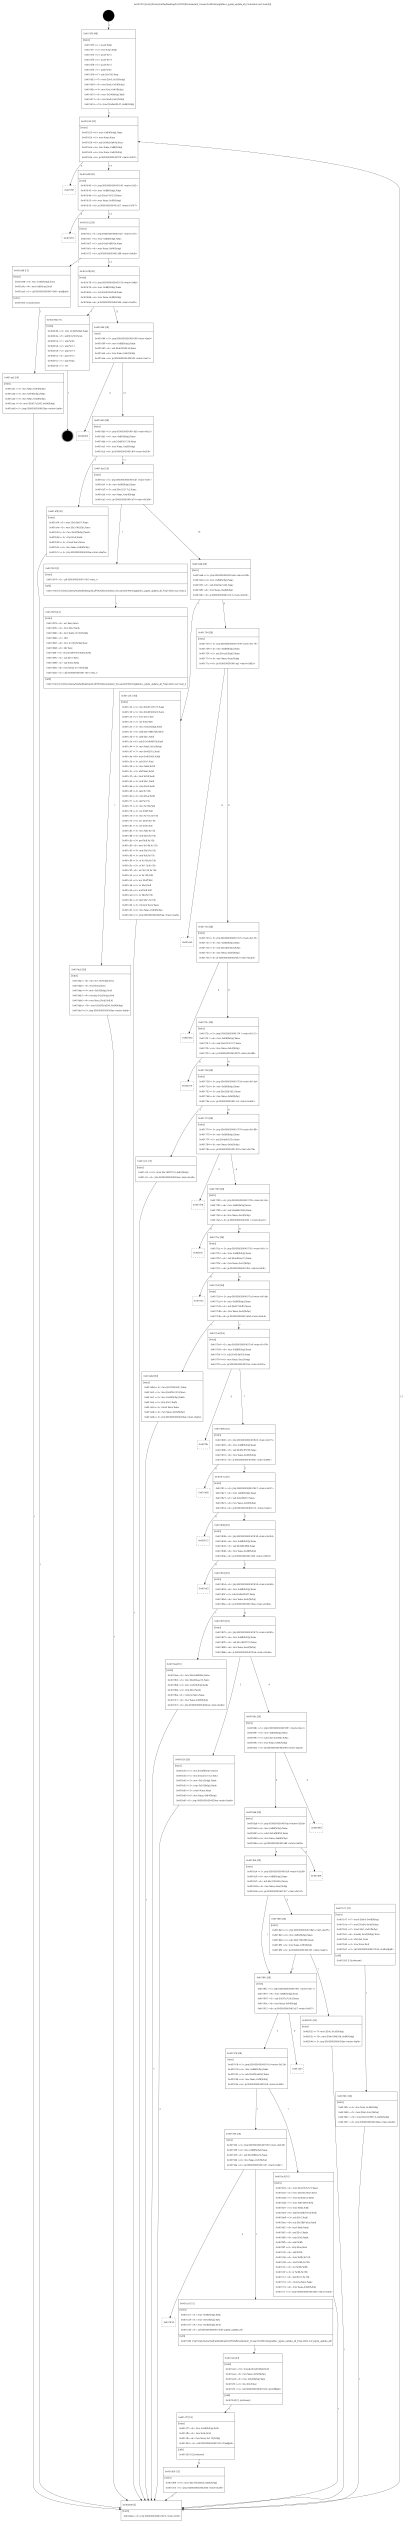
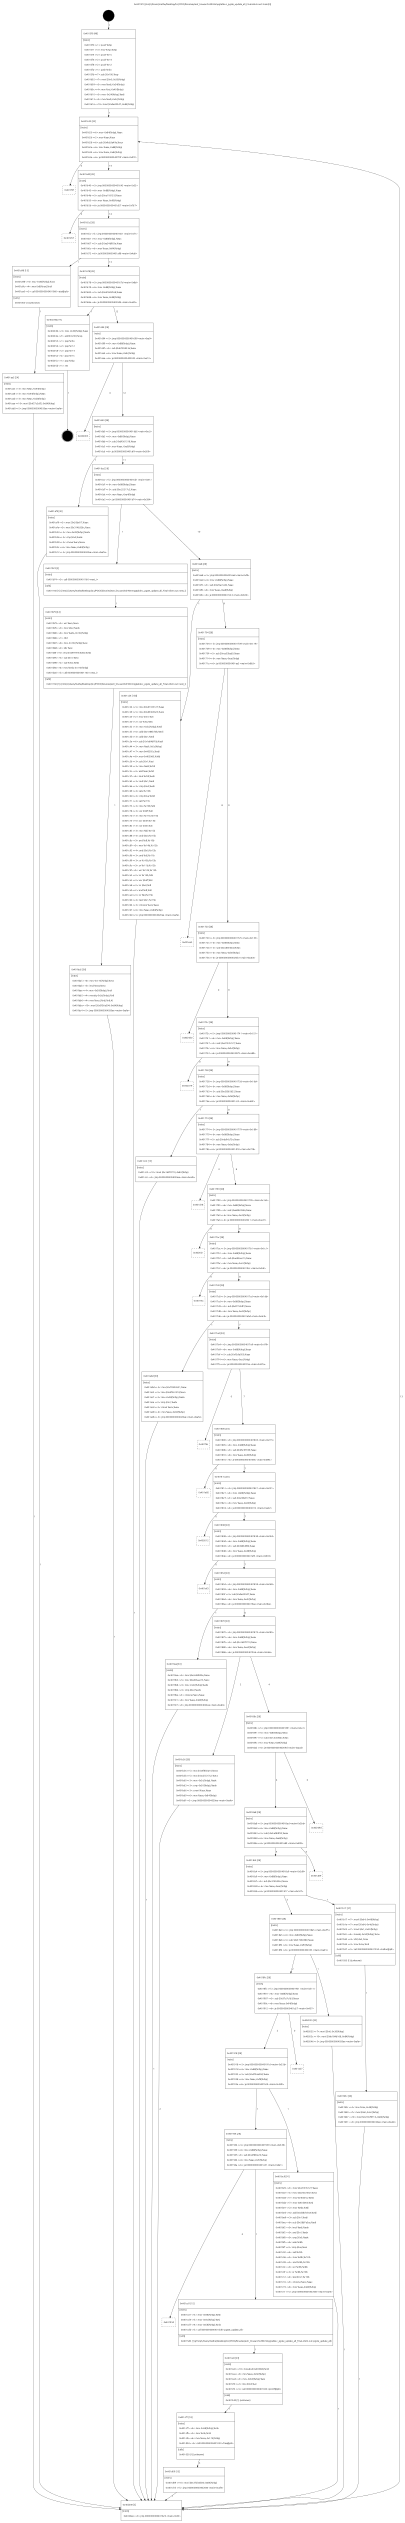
(262, 1934) -> (320, 1900)
